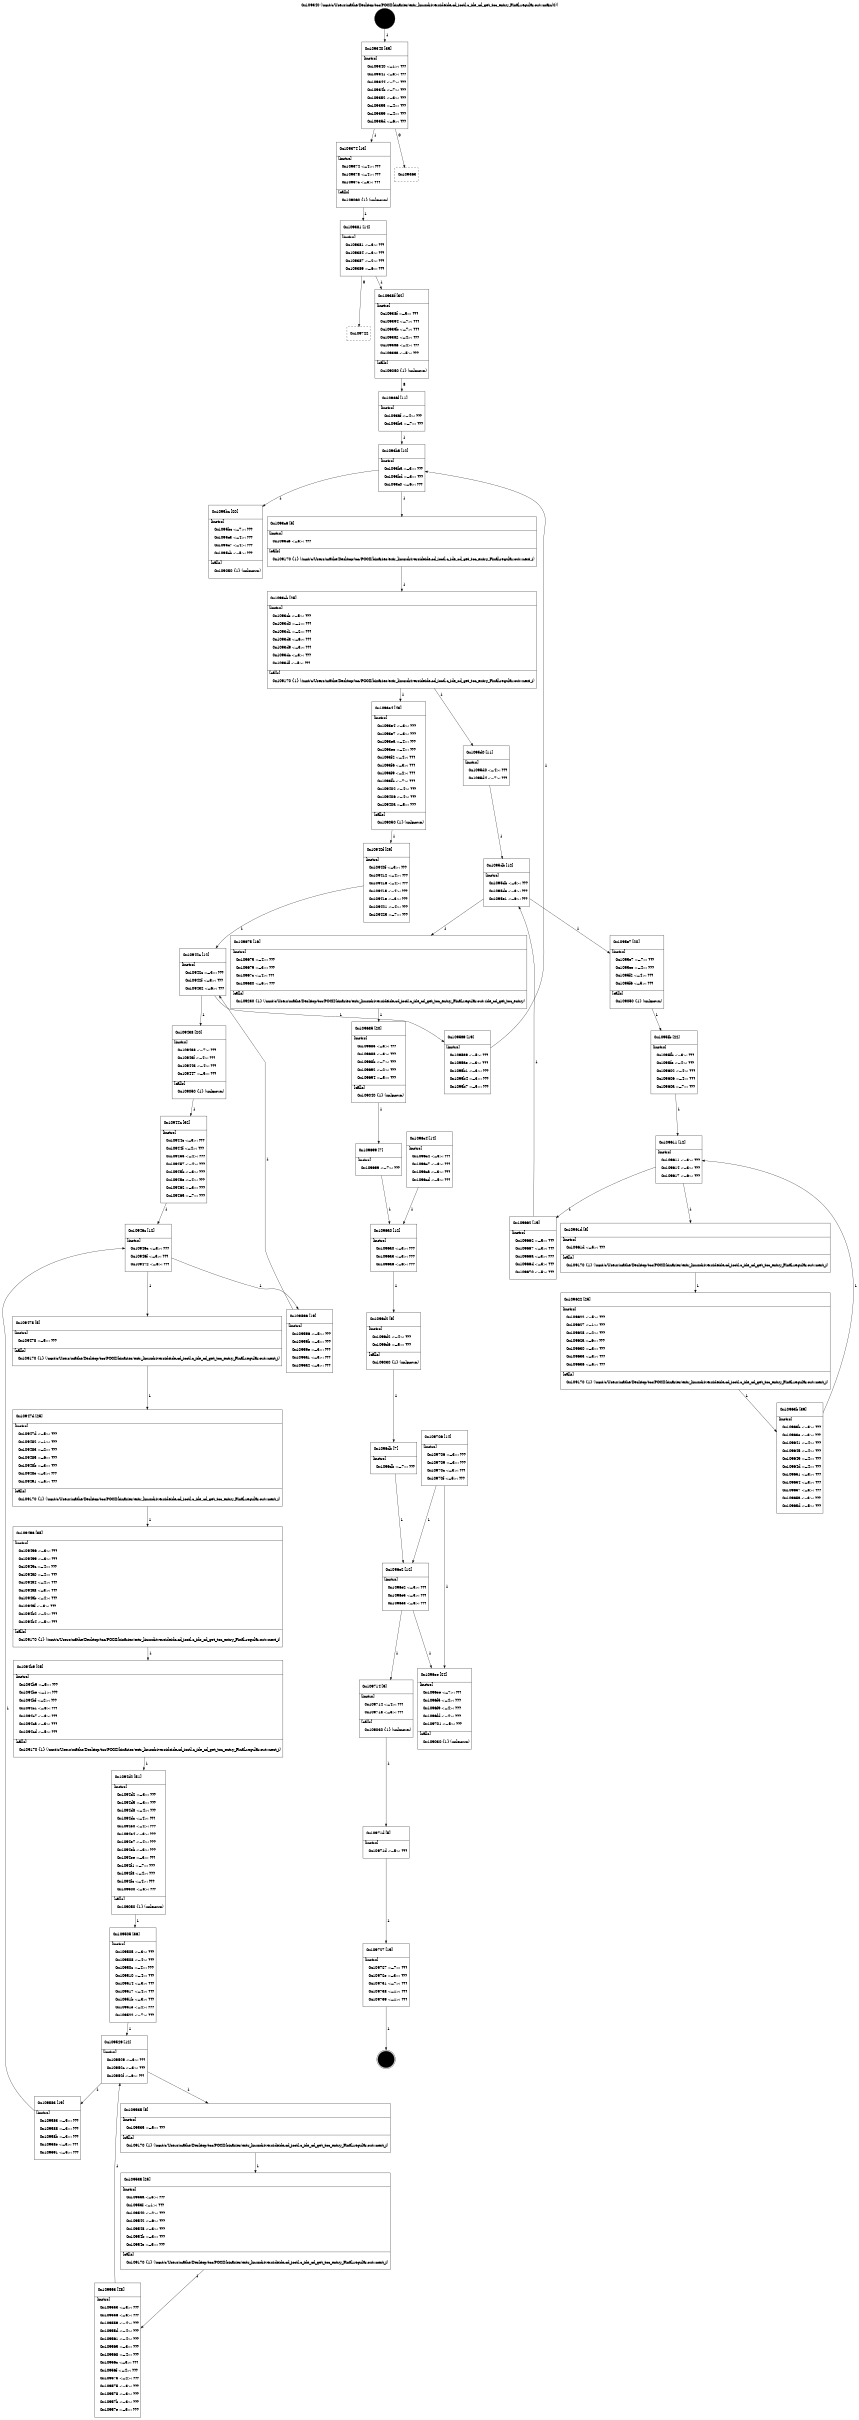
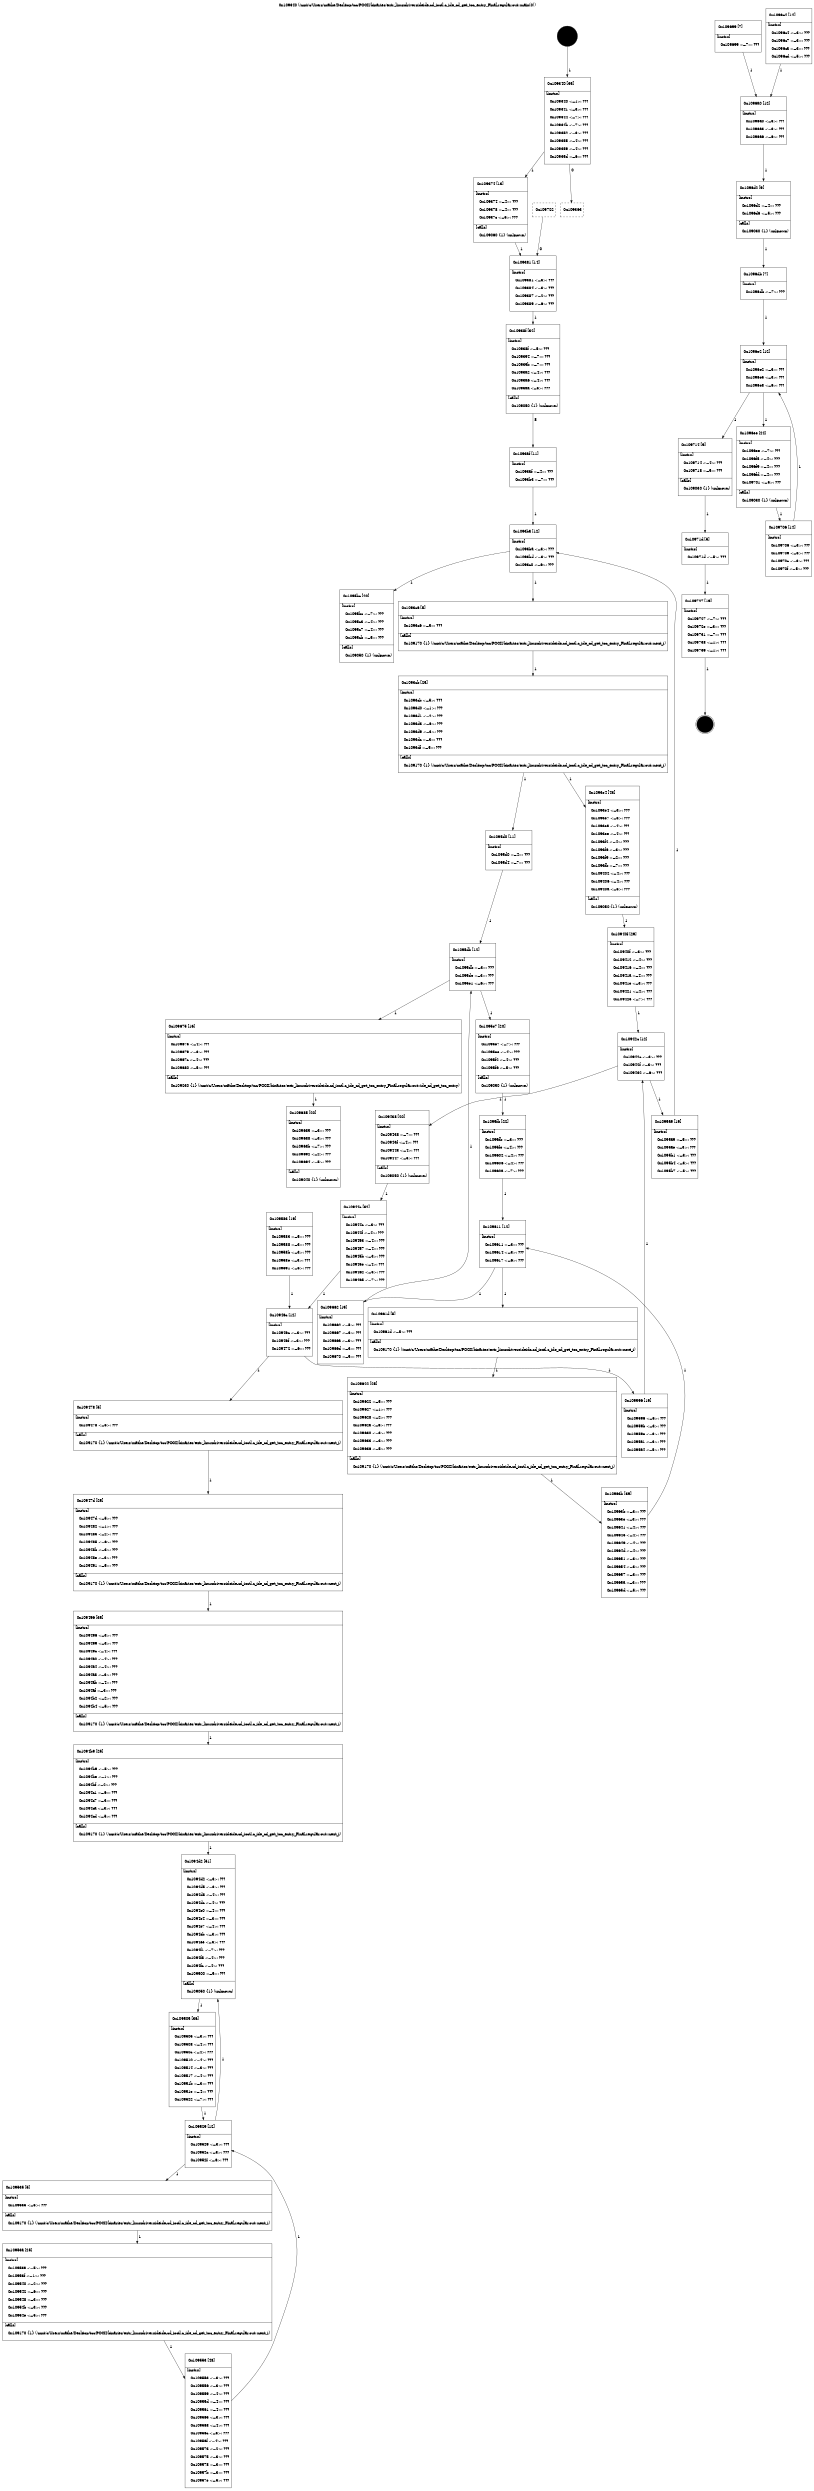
(360, 300) -> (540, 235)
(379, 1122) -> none
(445, 1576) -> (778, 513)
(92, 2093) -> (220, 2061)
